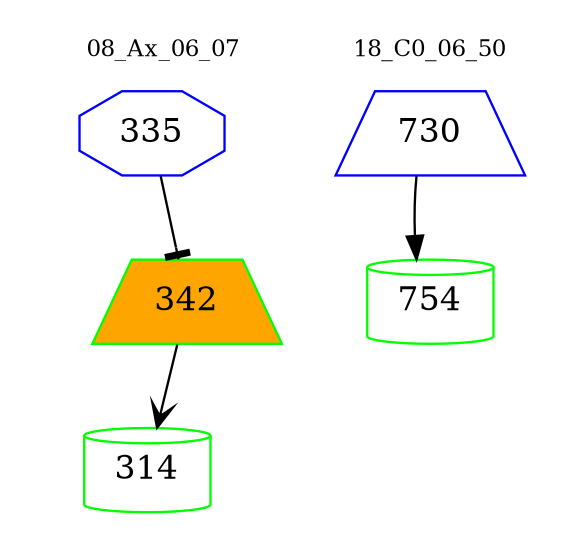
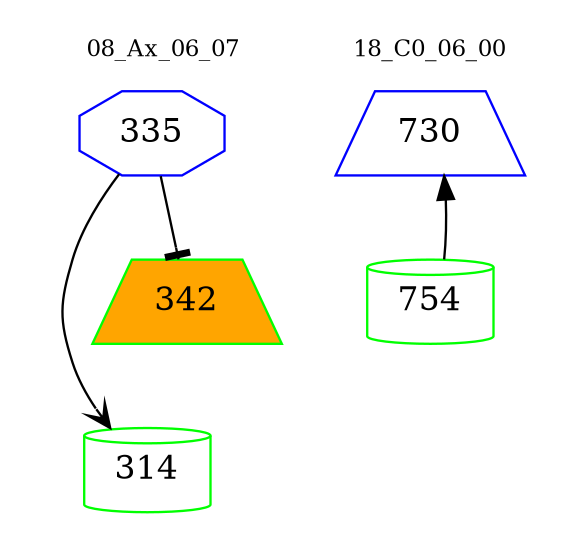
(430, 50) -> (430, 50)
(415, 206) -> (446, 230)
(170, 375) -> (65, 288)
